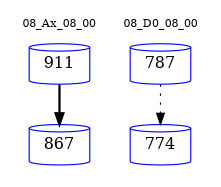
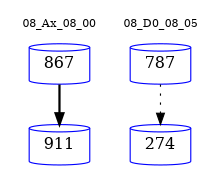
(161, 24) -> (161, 24)
(59, 99) -> (59, 99)
(160, 145) -> (160, 145)
